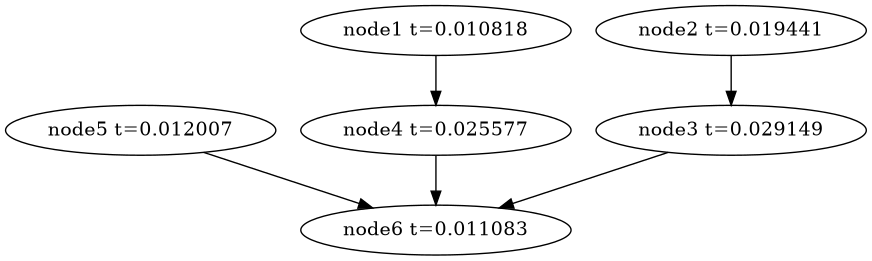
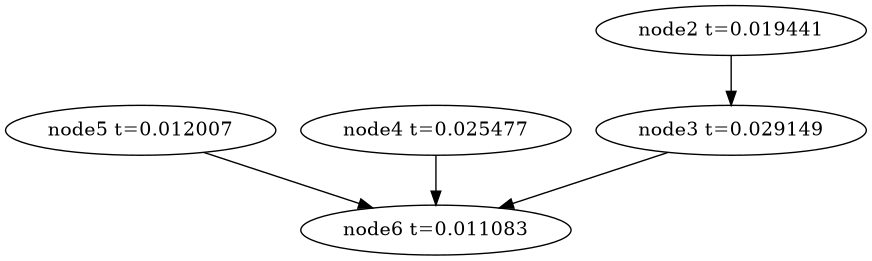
(436, 30) -> none
(436, 130) -> (436, 130)
